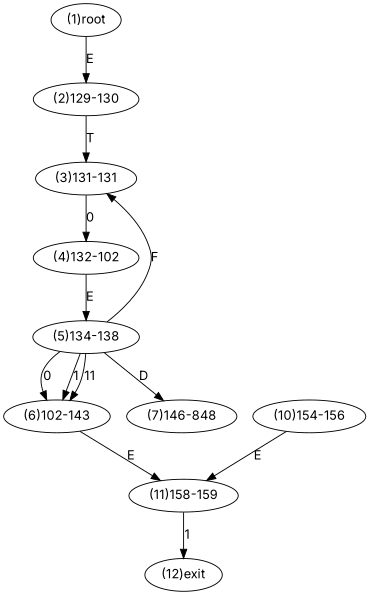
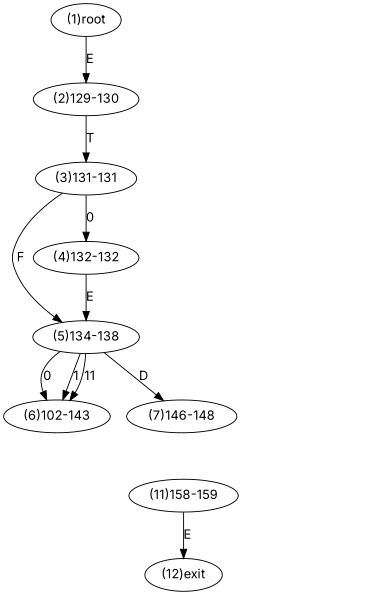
(86, 258) -> (86, 258)
(151, 262) -> (13, 253)
(182, 416) -> (182, 416)
(309, 416) -> none
(116, 454) -> none
(188, 535) -> (188, 535)
